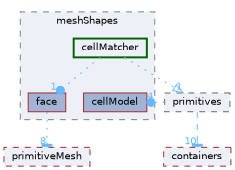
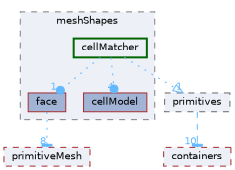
(161, 102) -> (112, 71)
